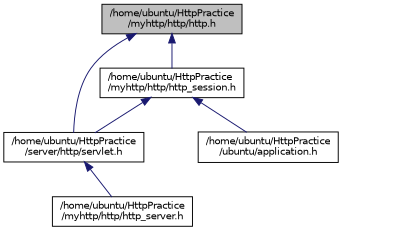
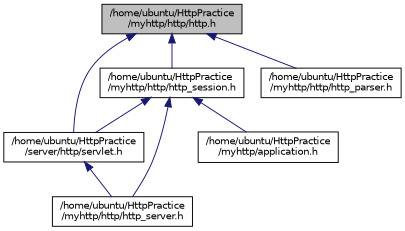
none -> (331, 83)
(268, 147) -> (268, 147)
none -> (155, 154)
